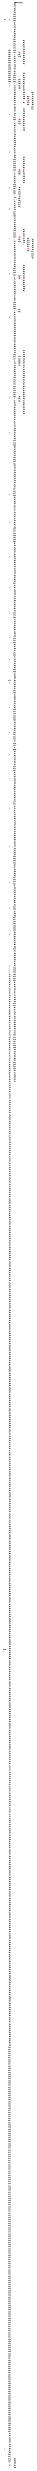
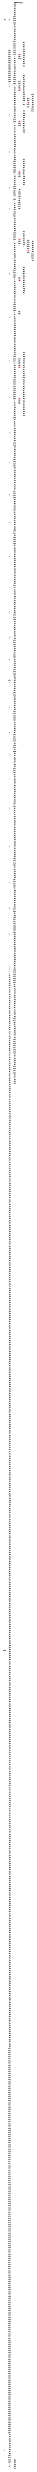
none -> (15, 991)
